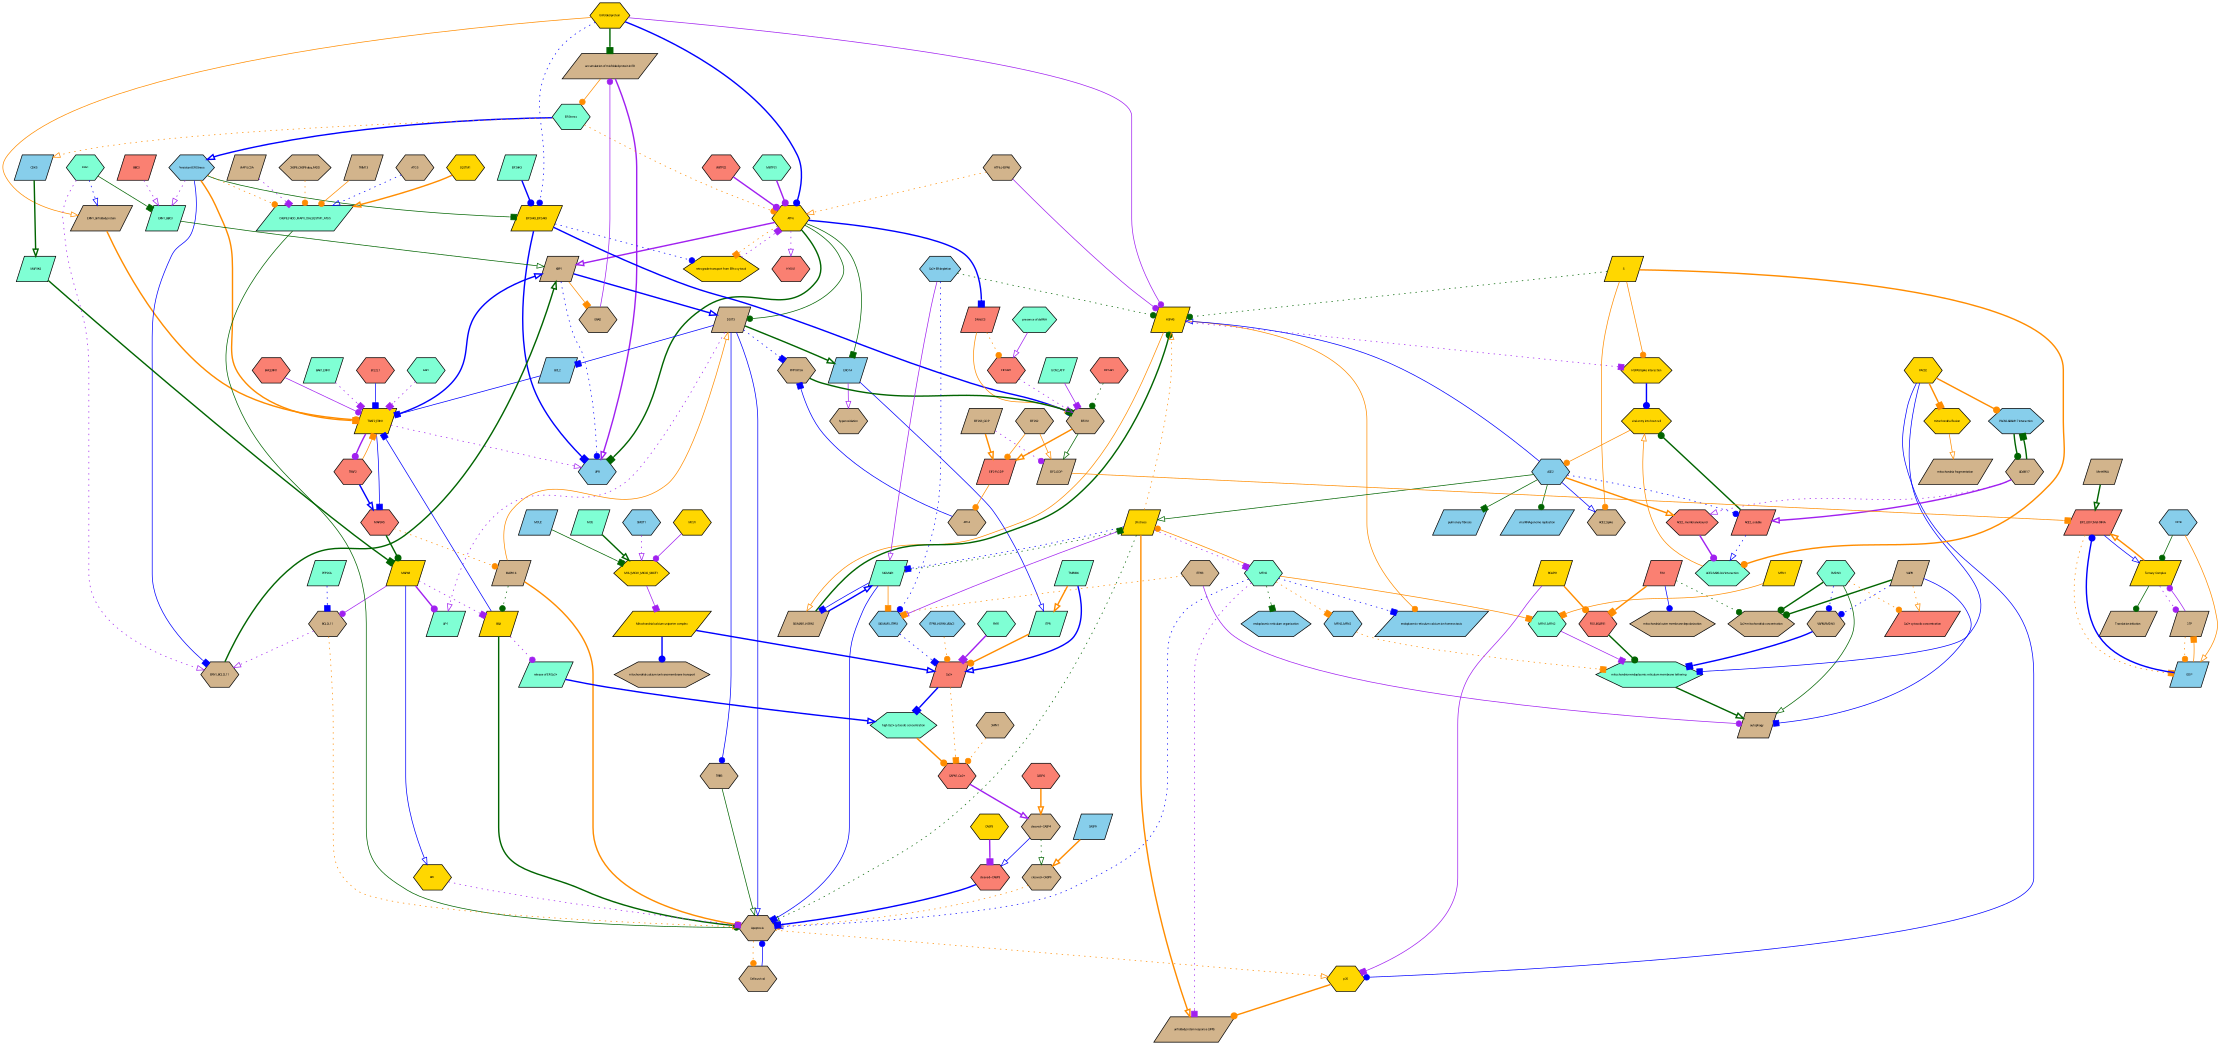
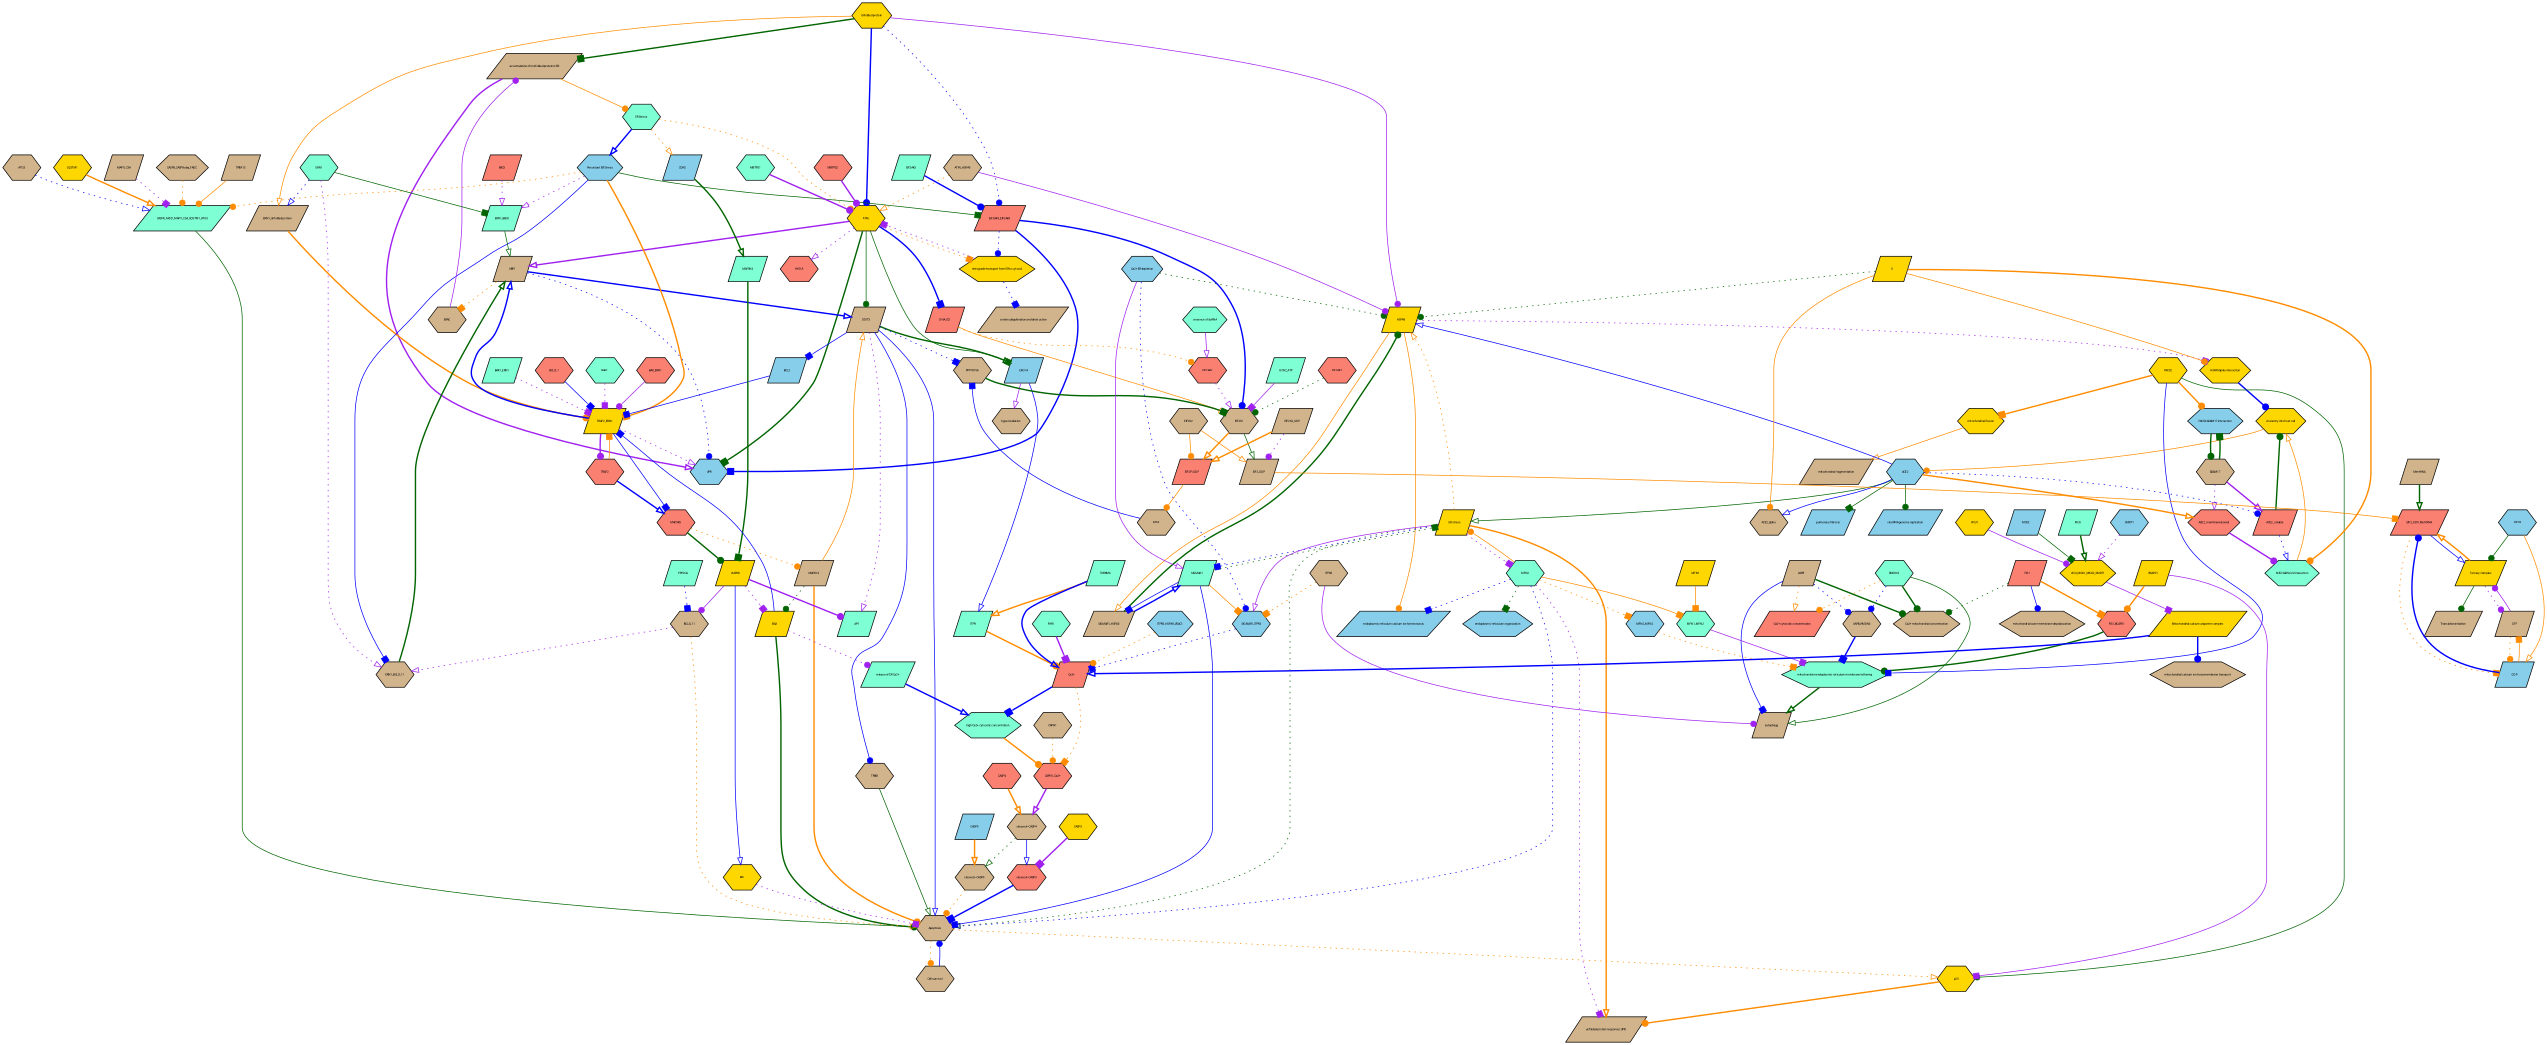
(537, 218) -> (1000, 218)
(576, 292) -> (481, 294)
none -> (1023, 320)
(1976, 913) -> (2344, 765)
